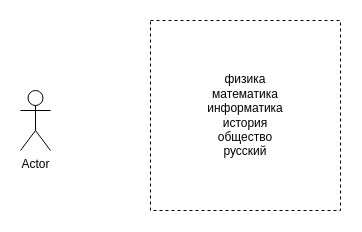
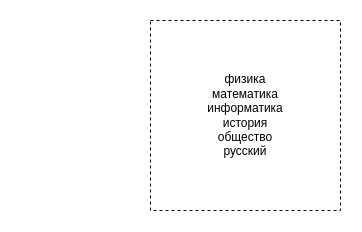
(36, 121) -> none
